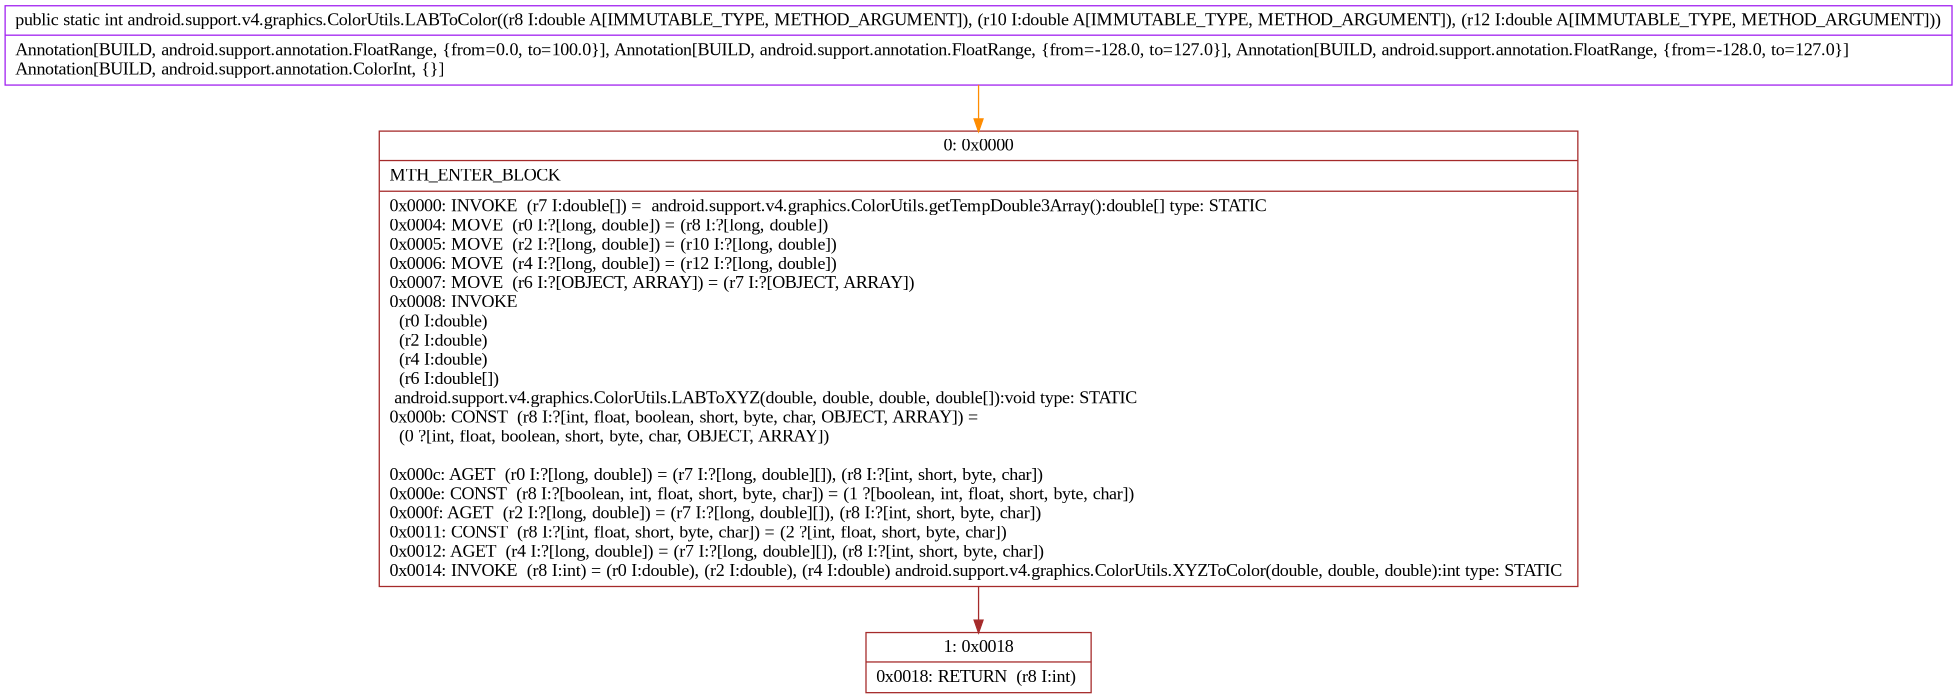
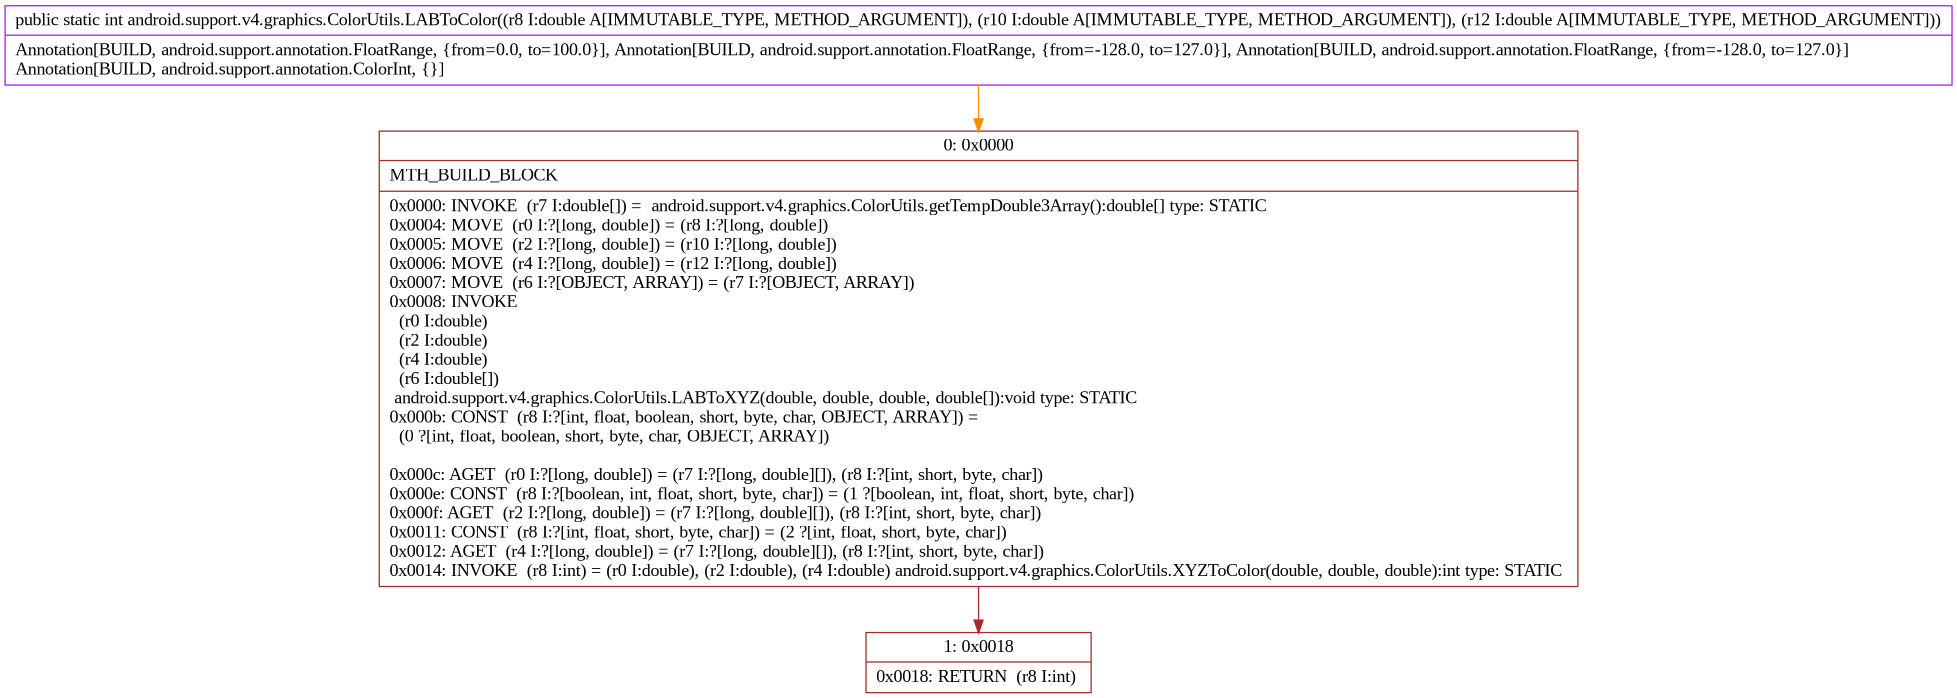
(475, 175) -> (474, 175)
